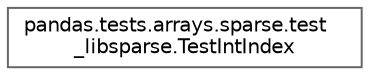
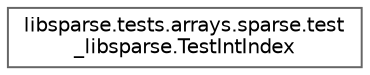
(185, 38) -> (185, 38)
